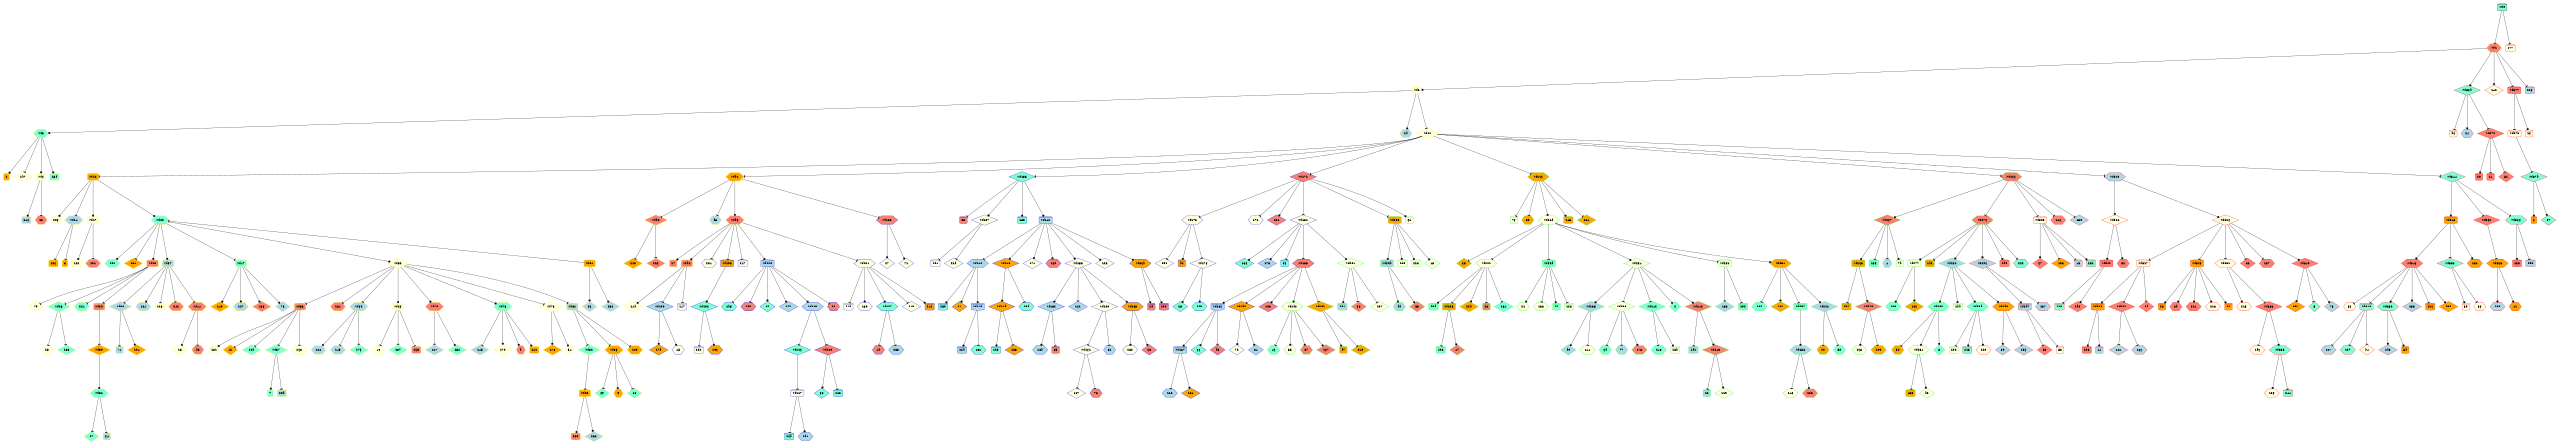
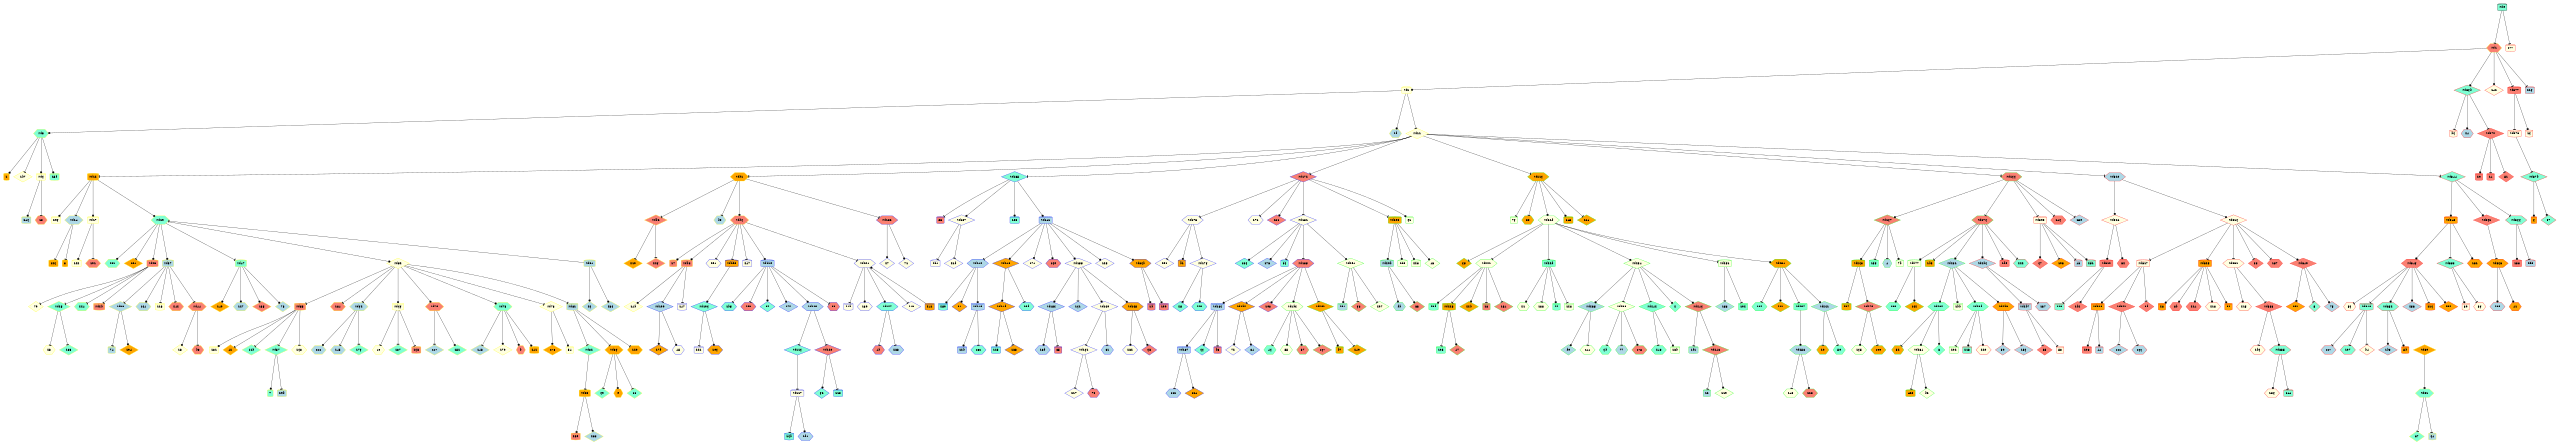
(2469, 198) -> (2469, 198)
(590, 263) -> (590, 263)
(897, 284) -> (899, 285)
(1504, 307) -> (1504, 307)
(99, 327) -> none
(1218, 350) -> (1218, 350)
